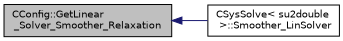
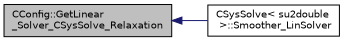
(88, 21) -> (88, 21)
